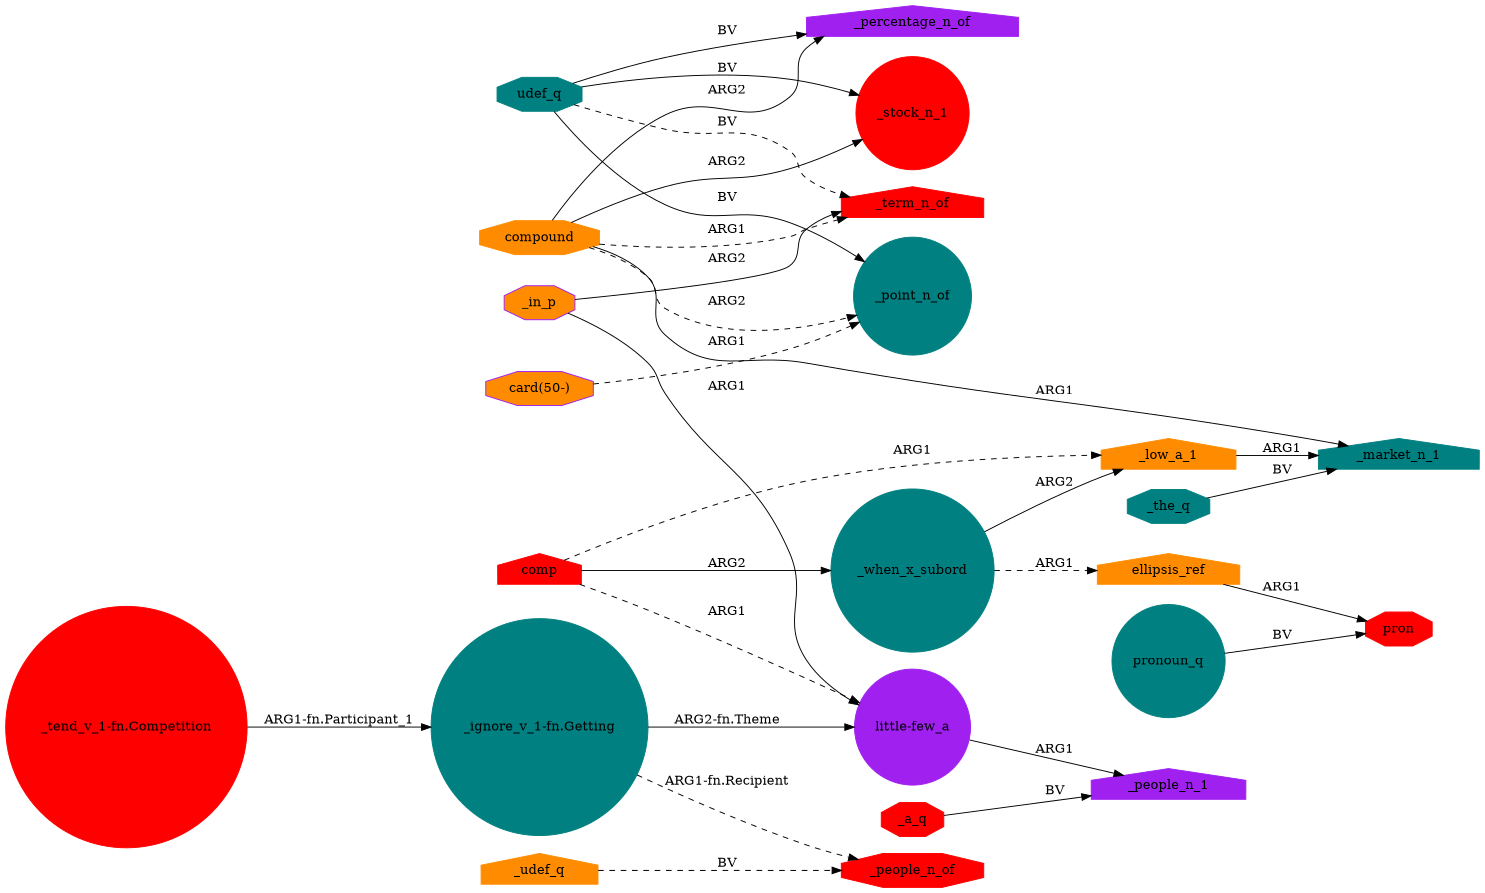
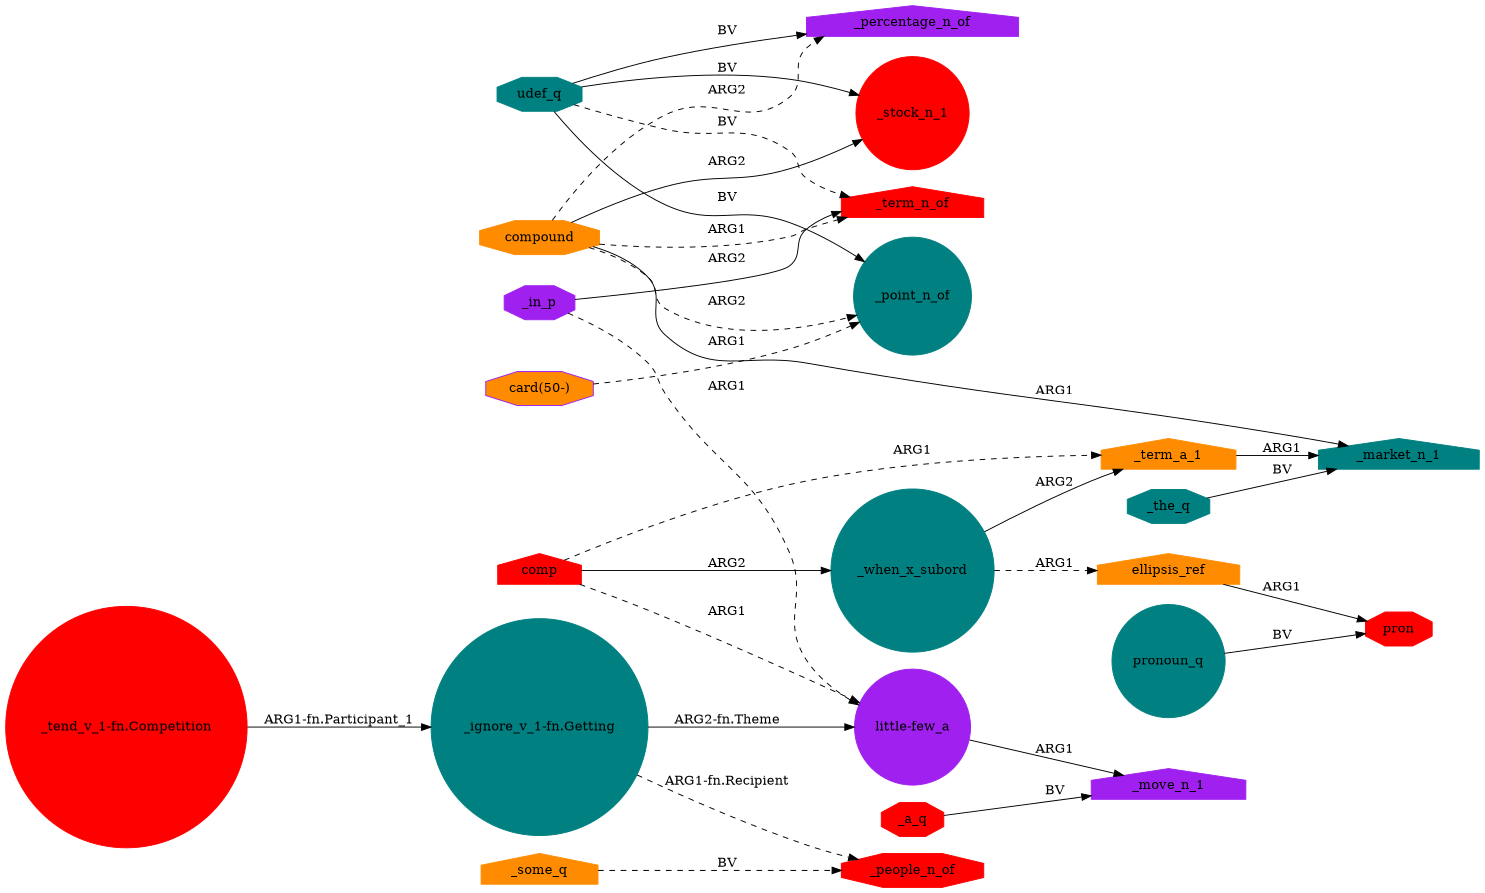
(684, 109) -> (684, 109)
(540, 303) -> (540, 303)
(1169, 455) -> (1169, 455)
(746, 484) -> (746, 484)
(1169, 786) -> (1169, 786)
(540, 870) -> (540, 870)
